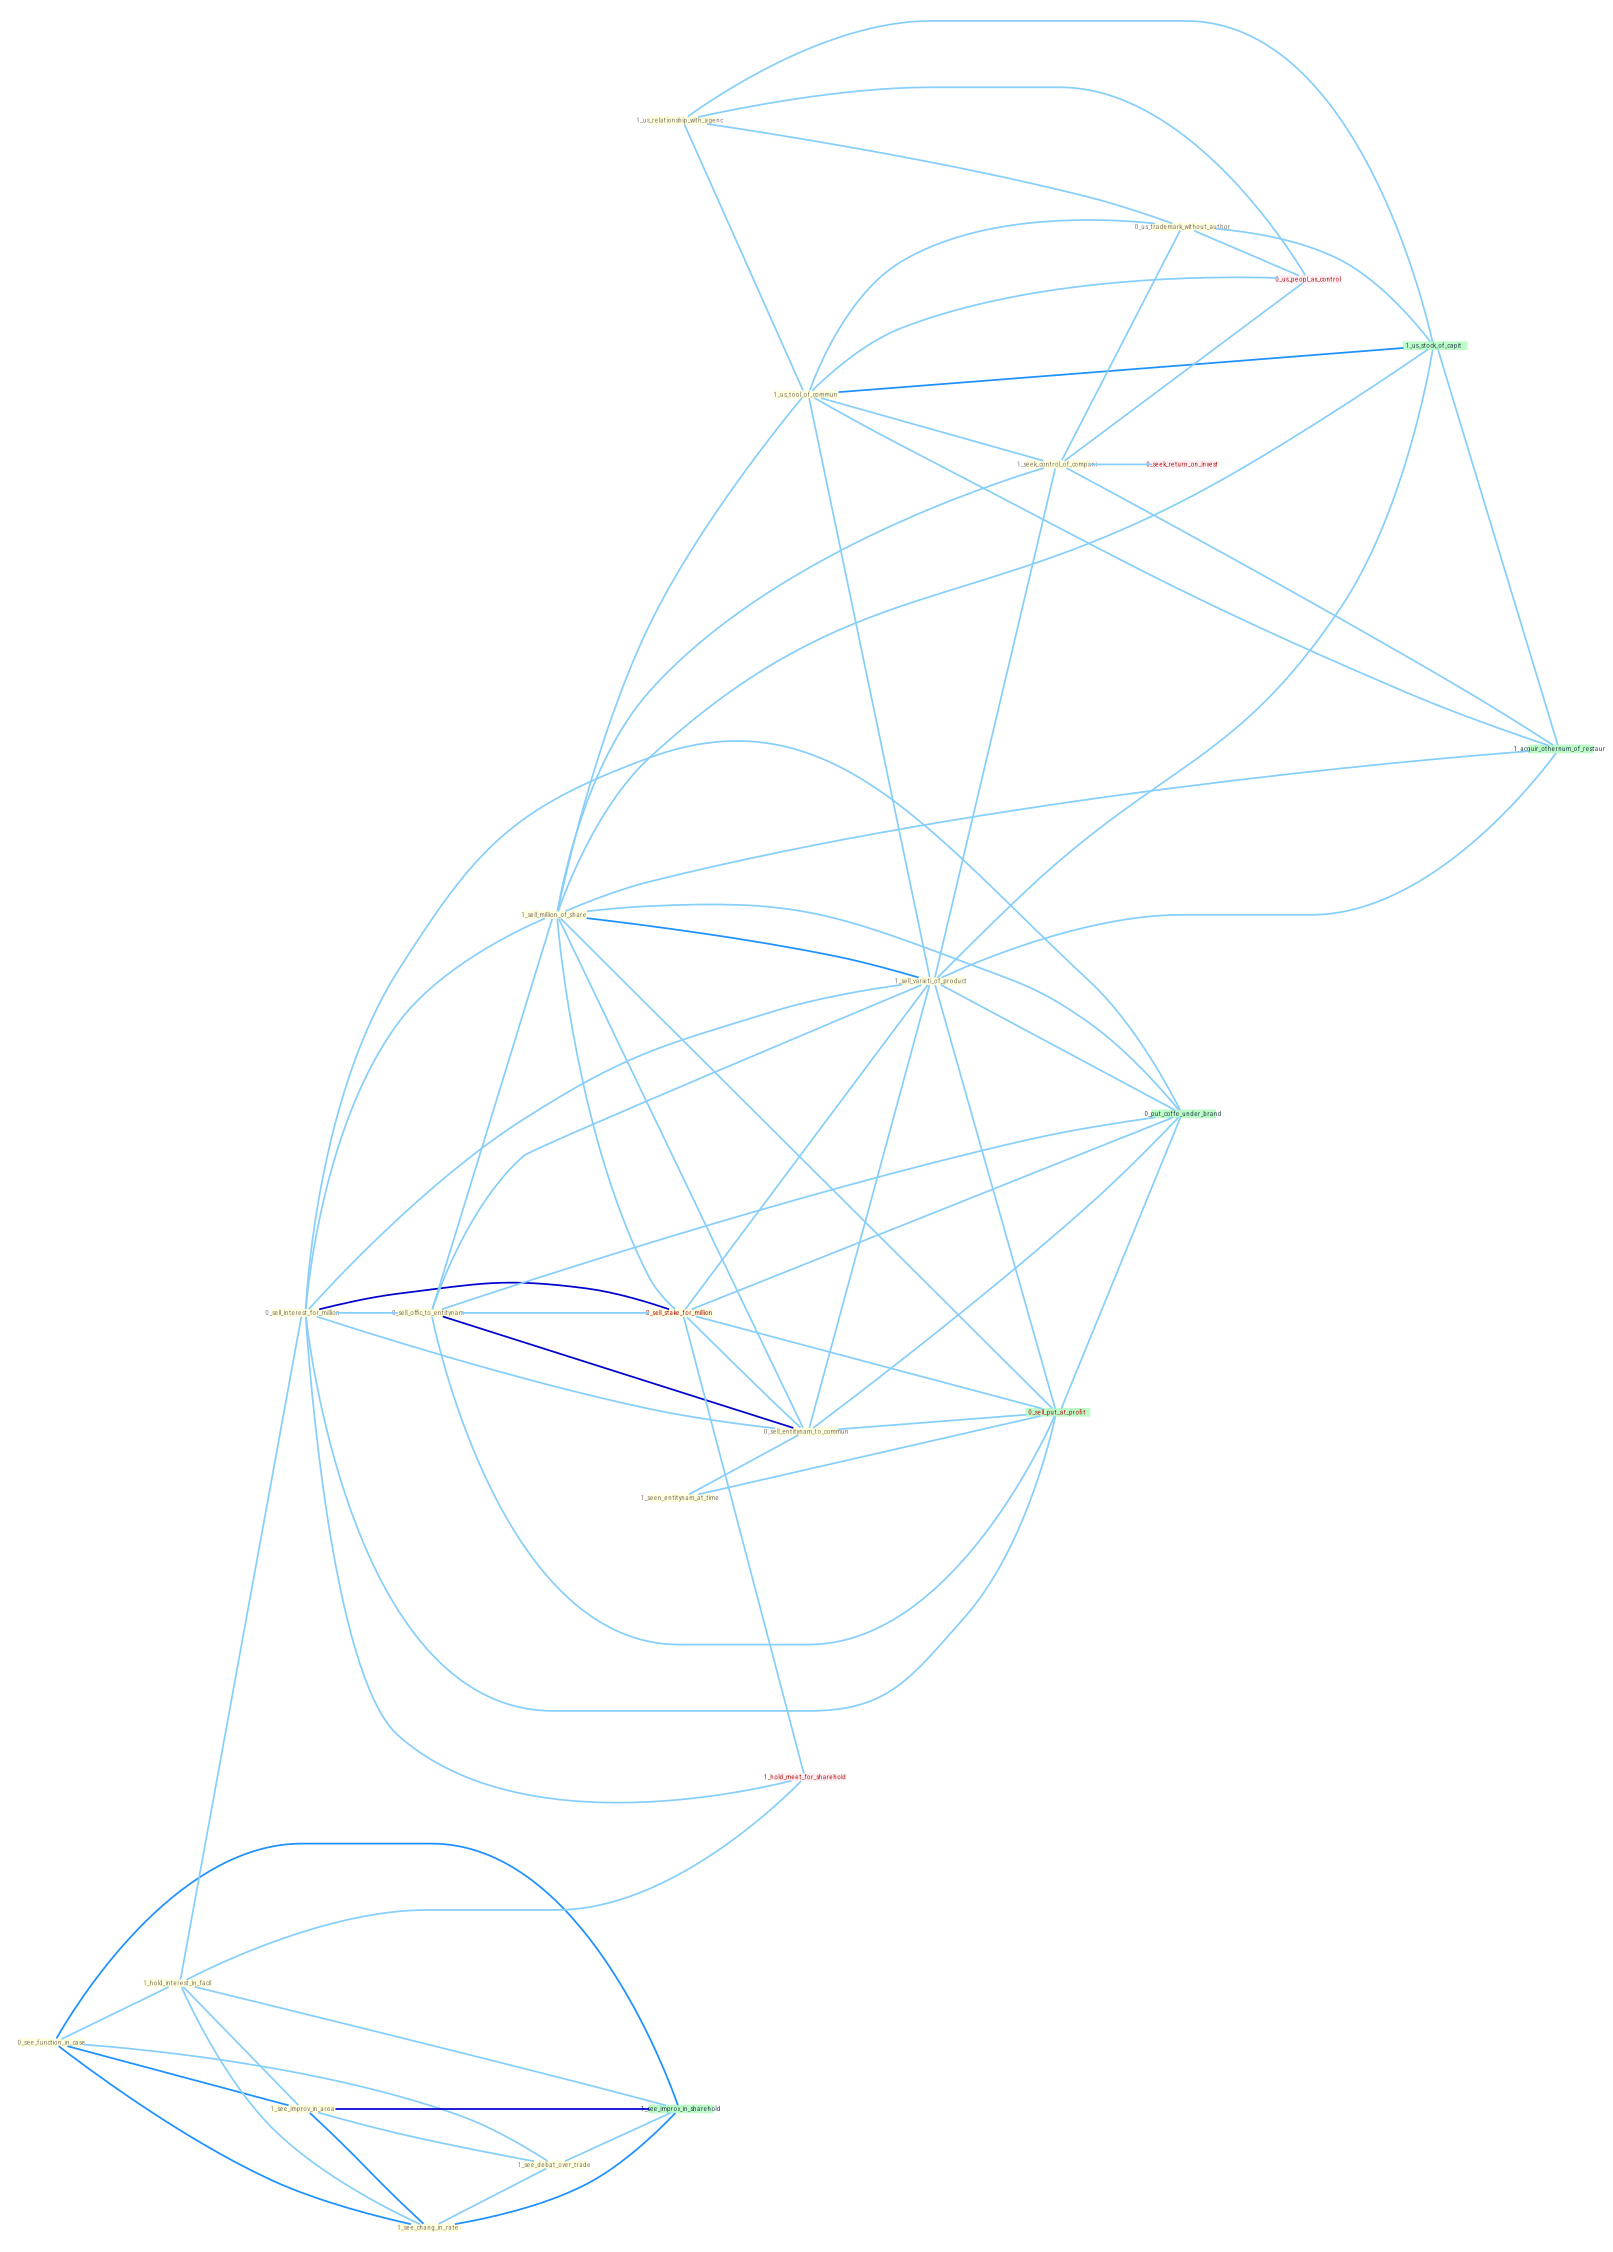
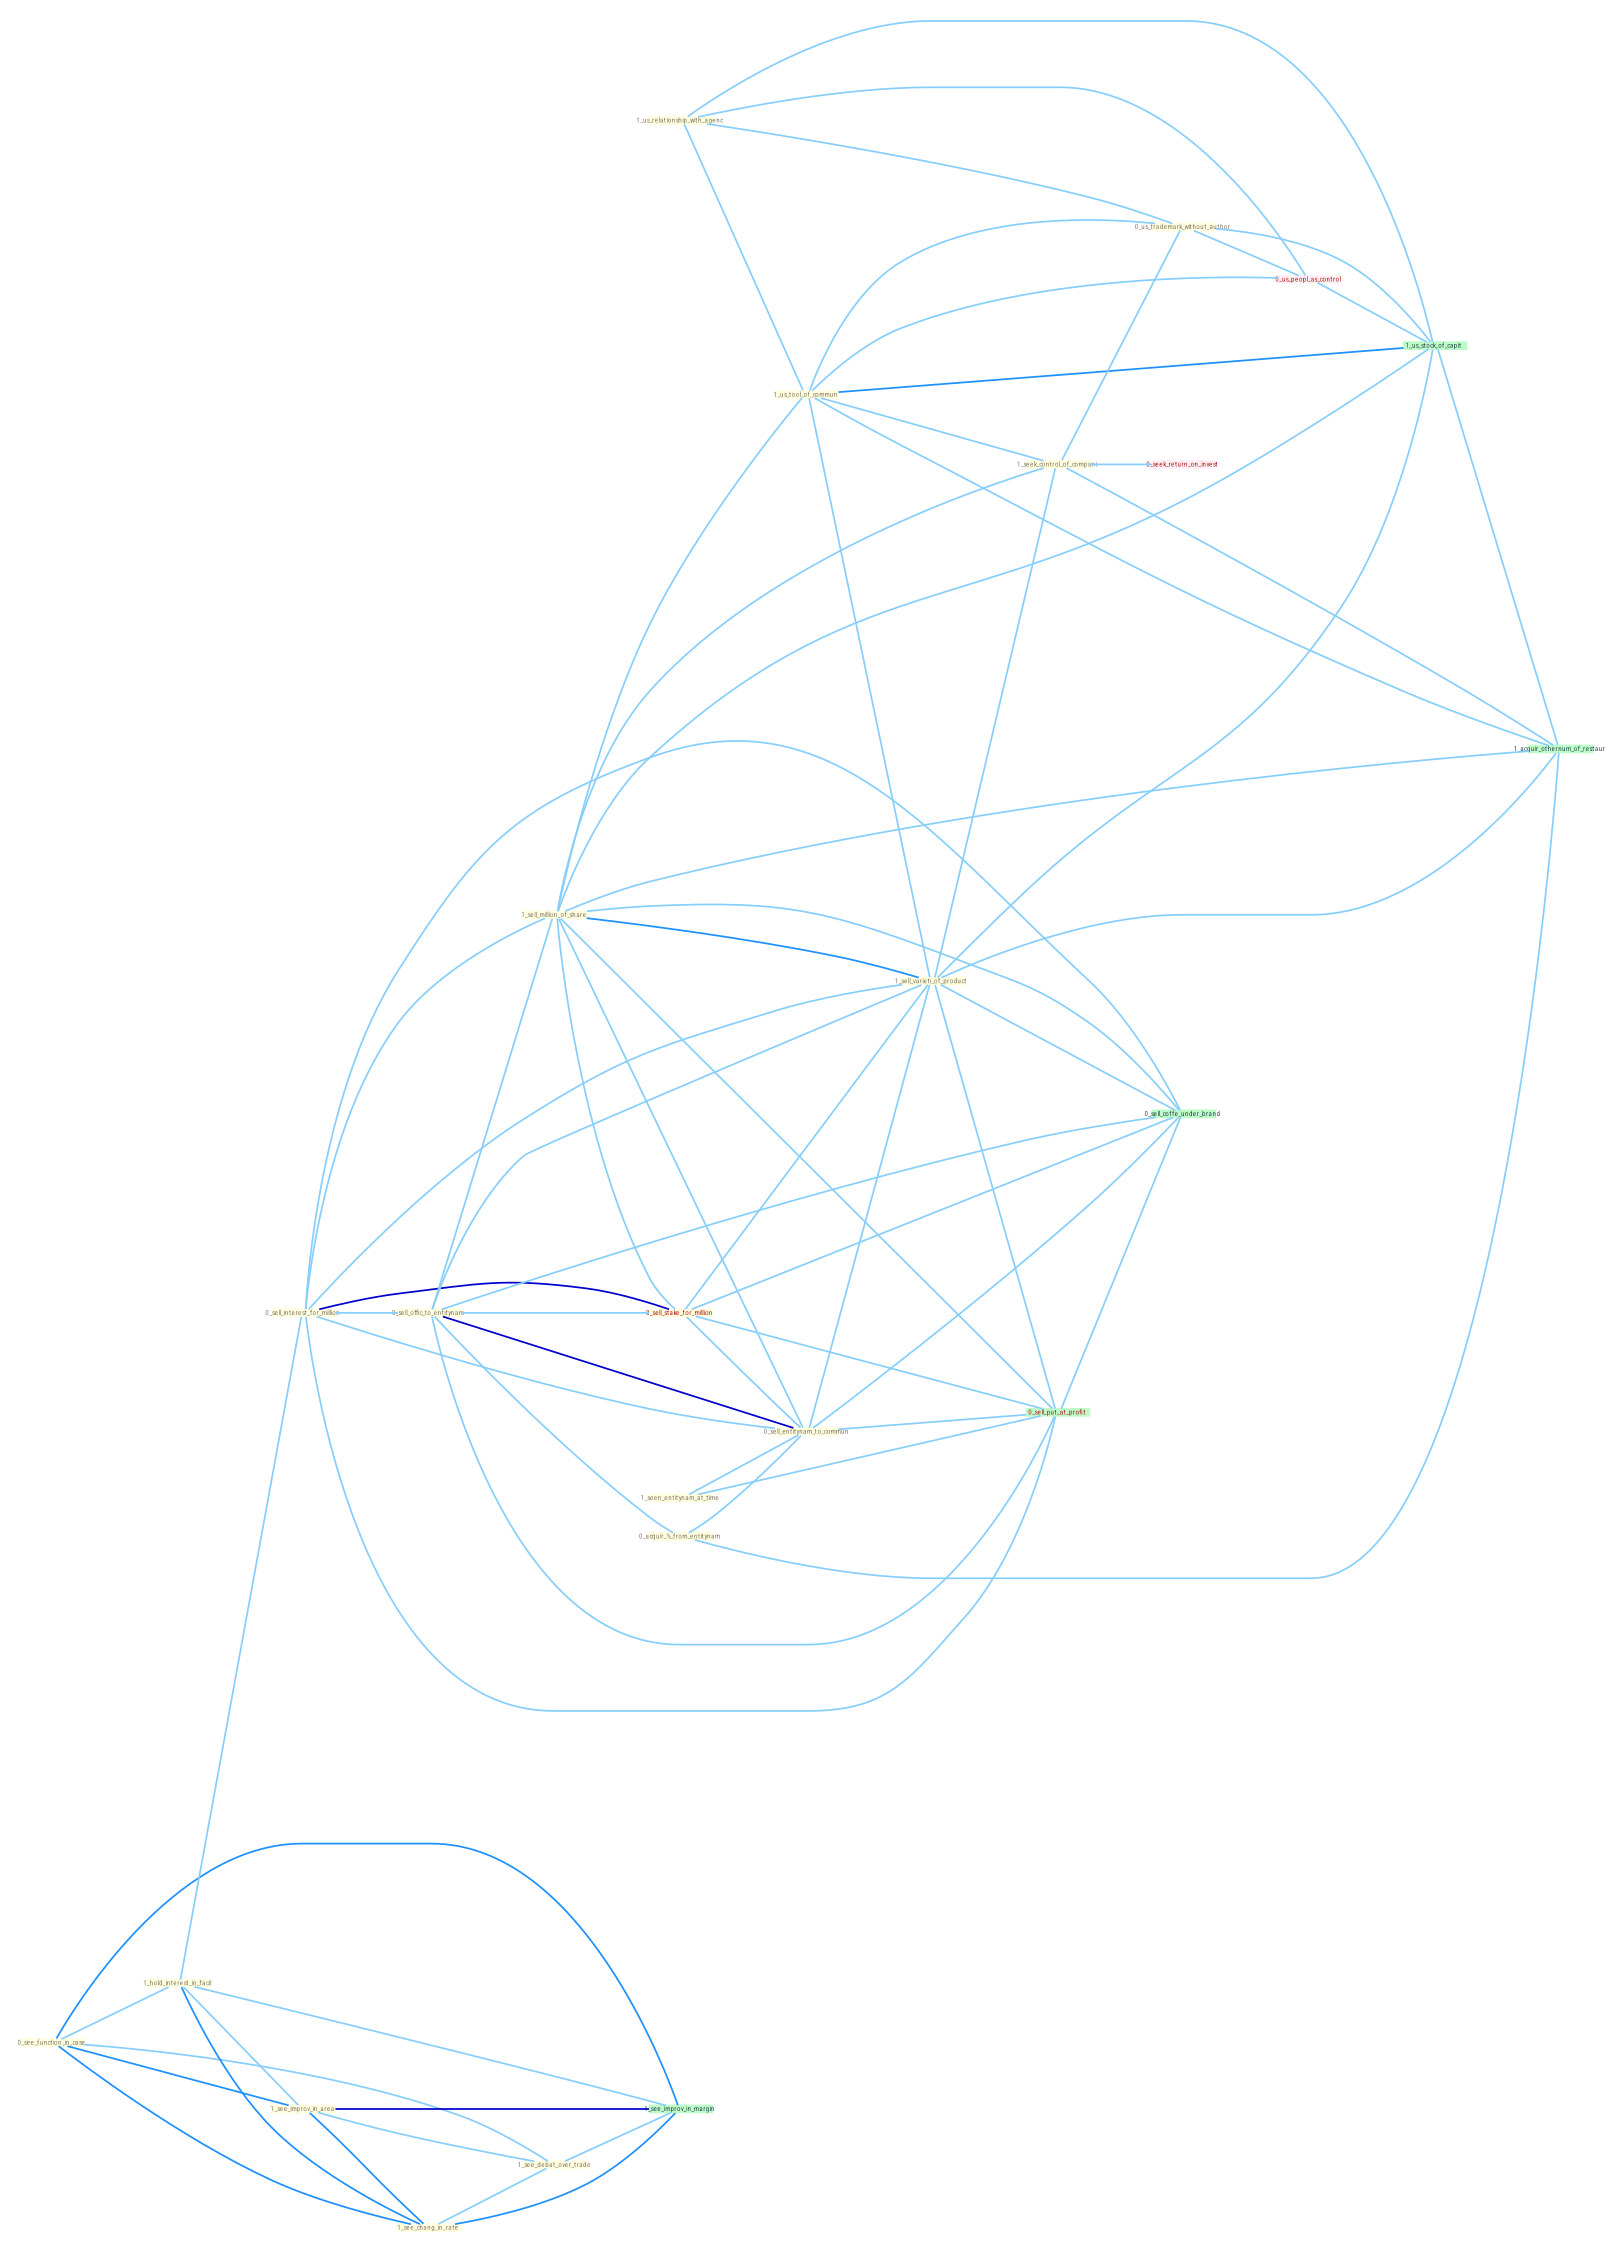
(1177, 376) -> (1372, 312)
(1184, 1114) -> (1184, 1114)
none -> (681, 1536)
(807, 1777) -> none
(681, 2109) -> (681, 2109)
(275, 2131) -> (275, 2131)
